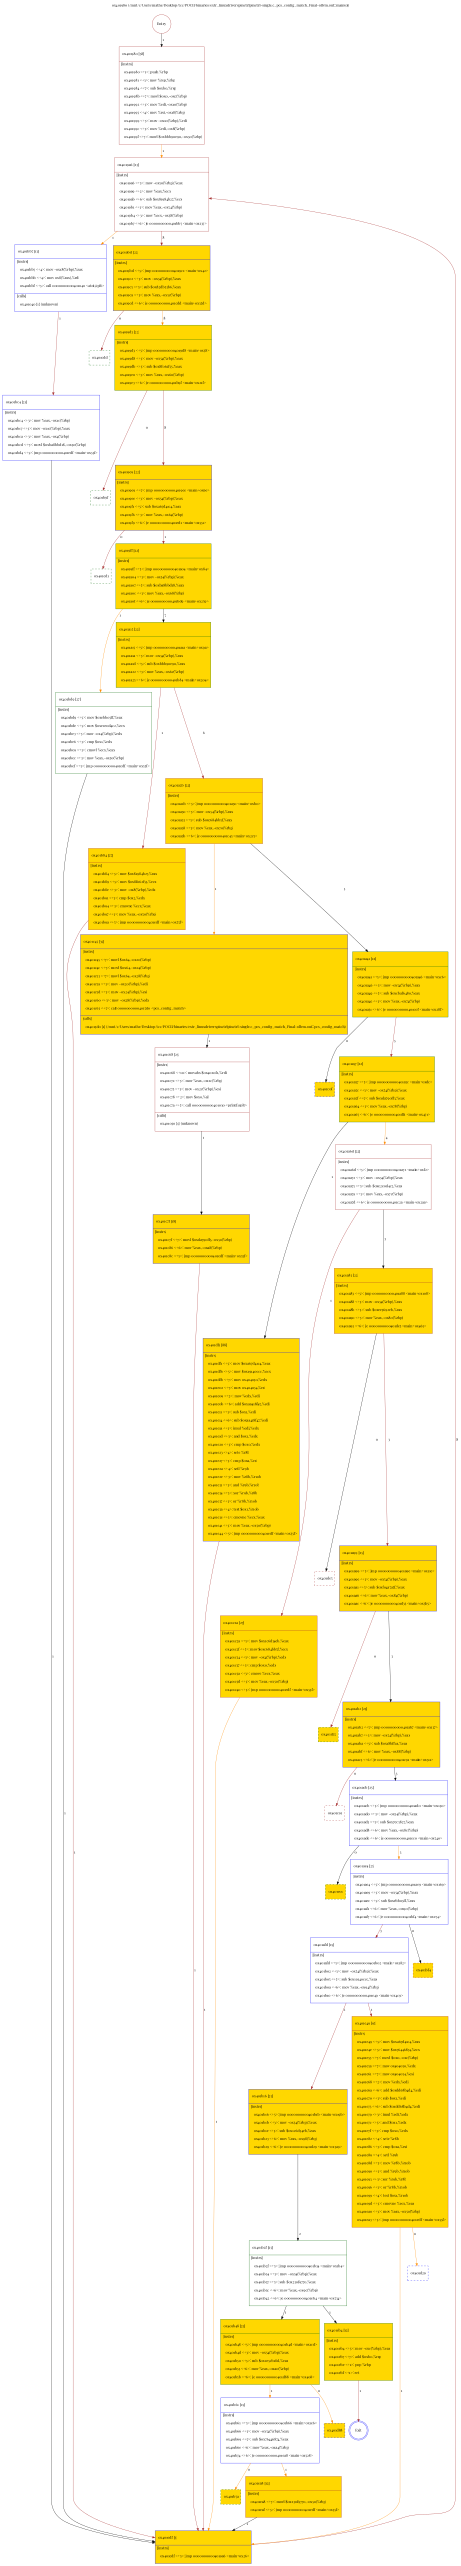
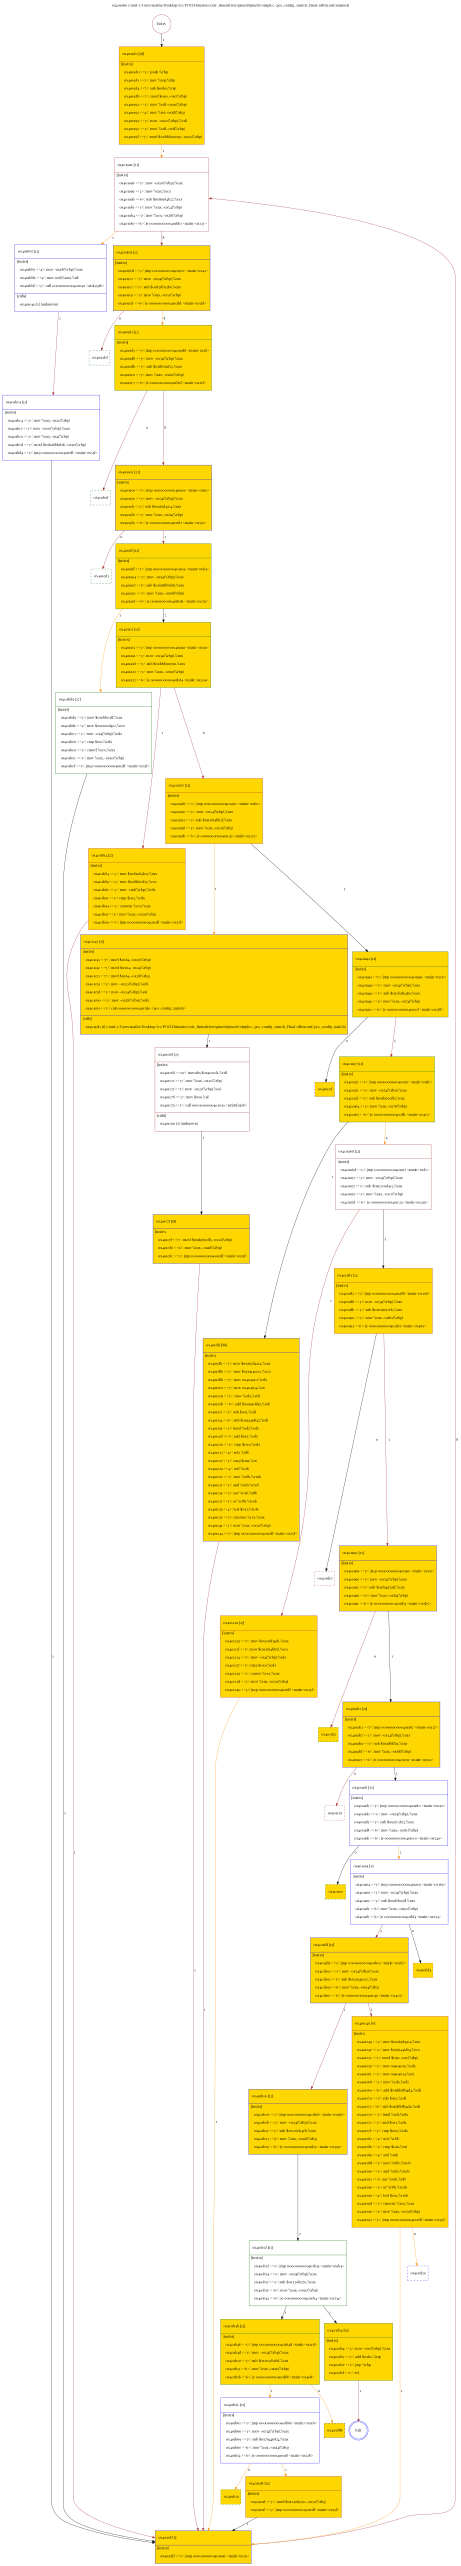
(162, 96) -> (162, 96)
(359, 1970) -> (359, 1970)
